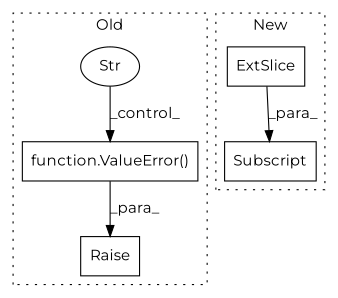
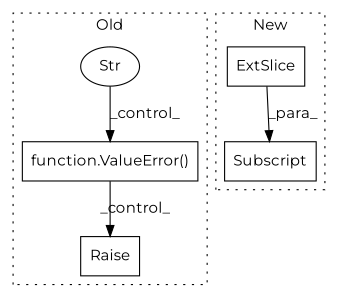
(135, 209) -> (135, 209)
